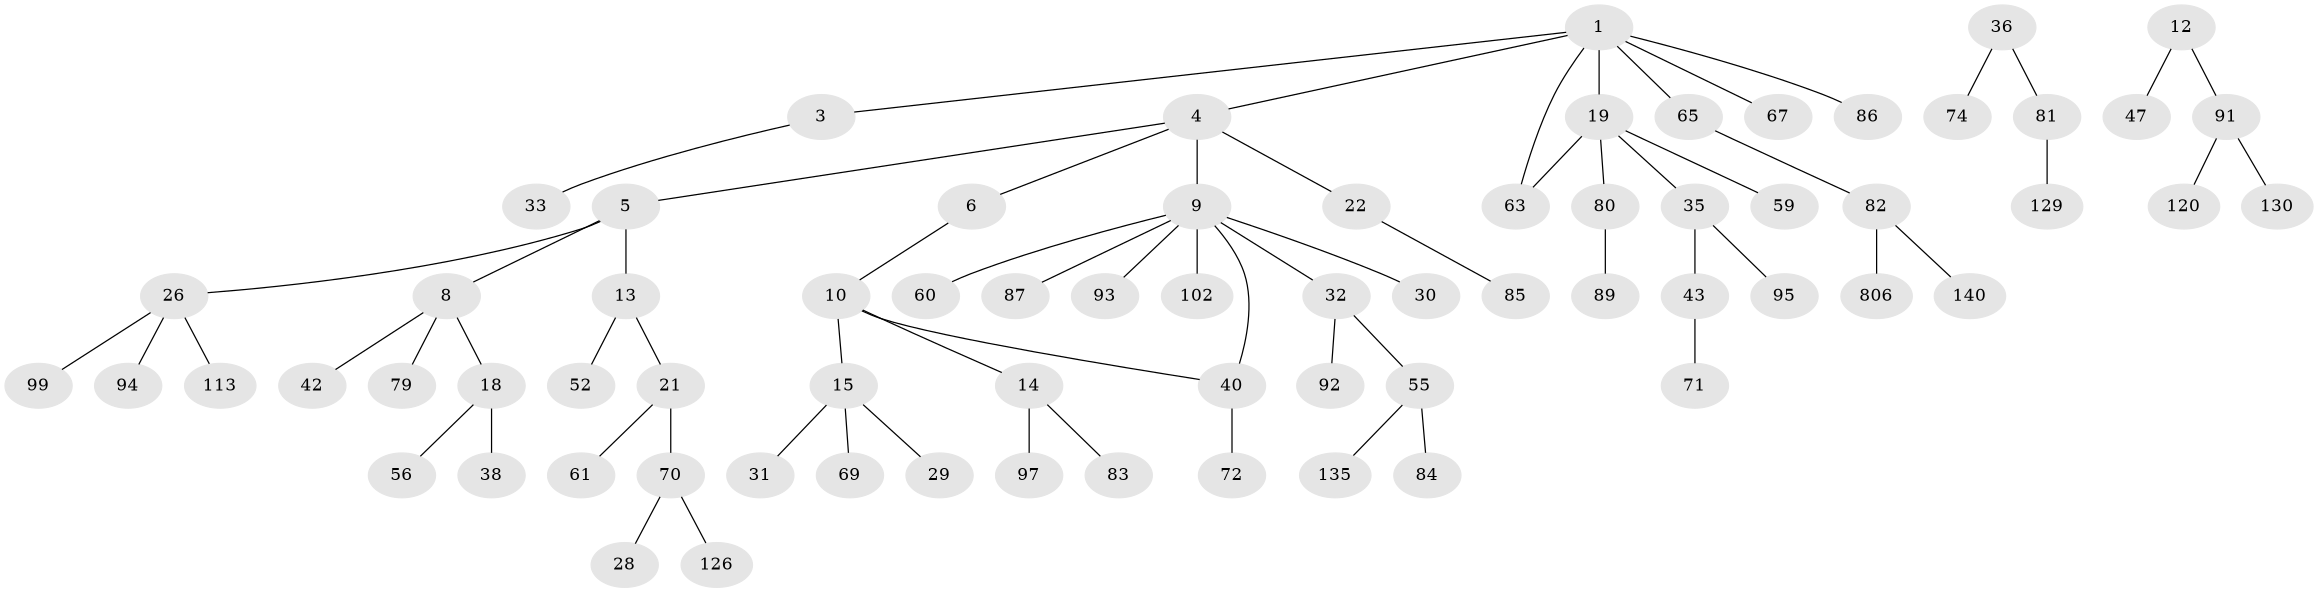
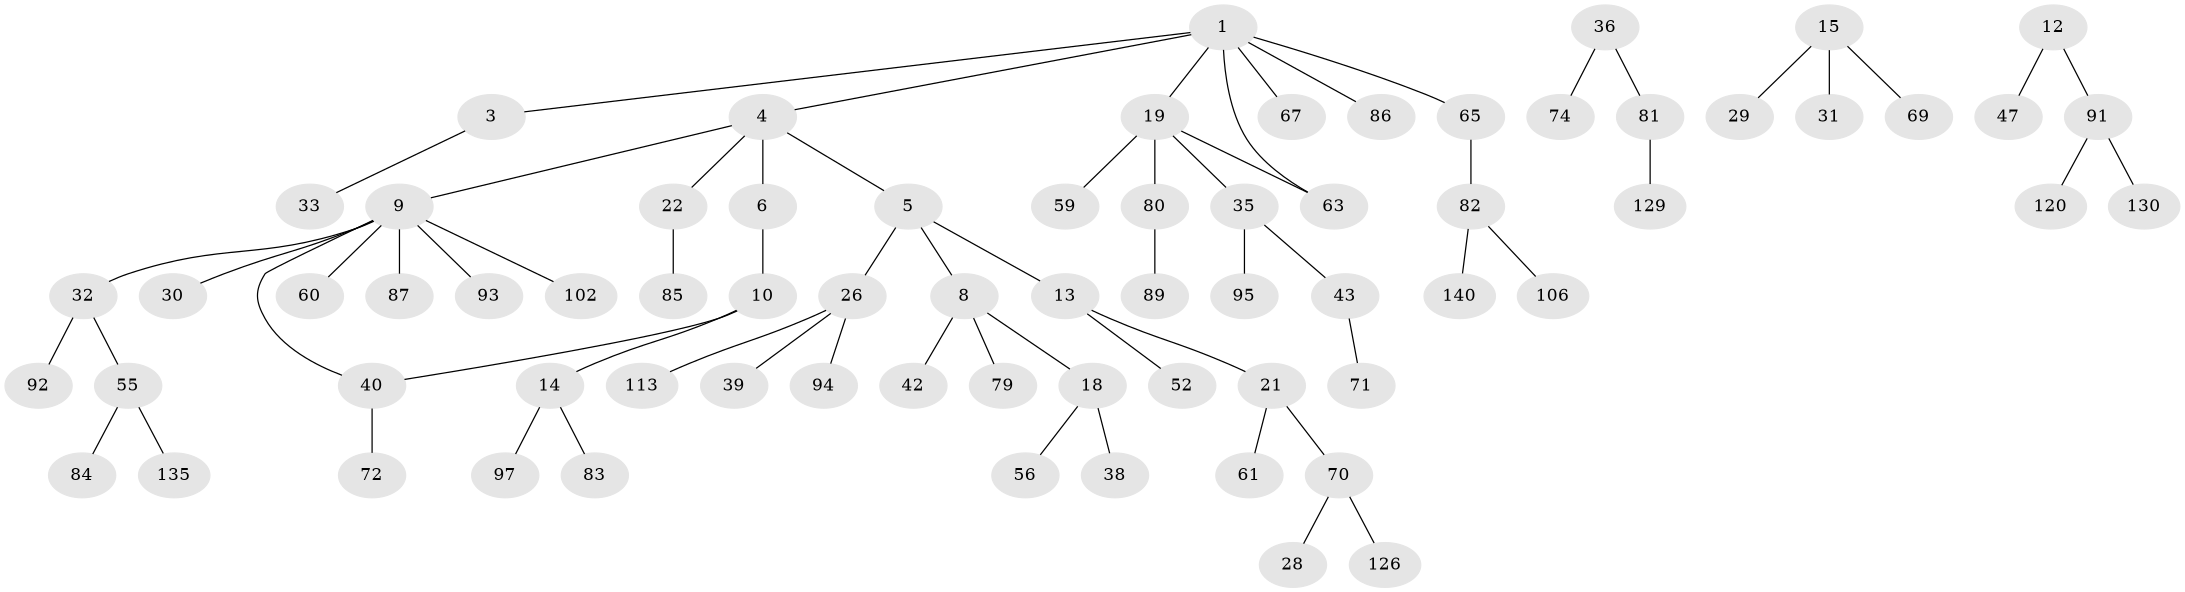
(1877, 296) -> (1553, 296)
(840, 341) -> none
(39, 386) -> (734, 386)
